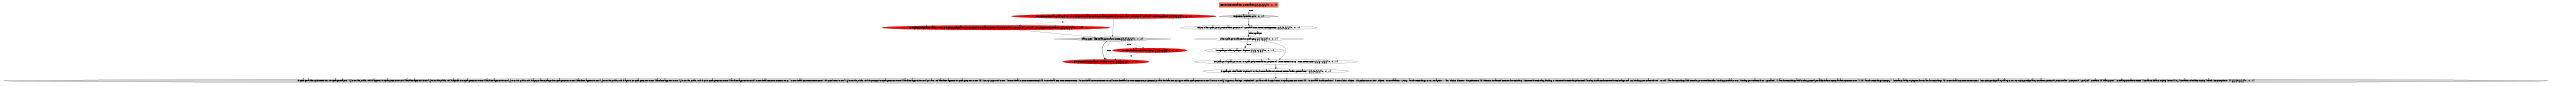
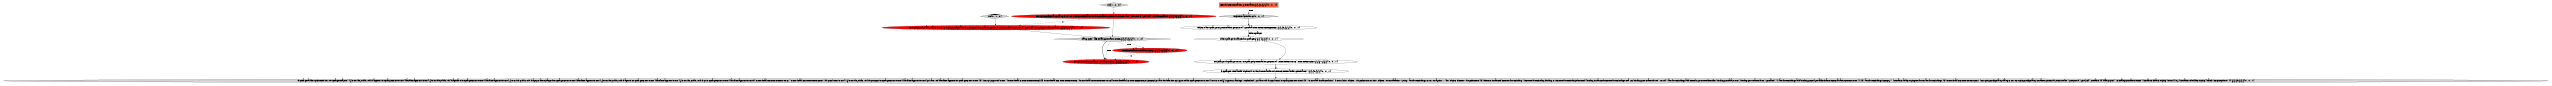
none -> (1114, 5)
none -> (995, 16)
(1244, 50) -> none
